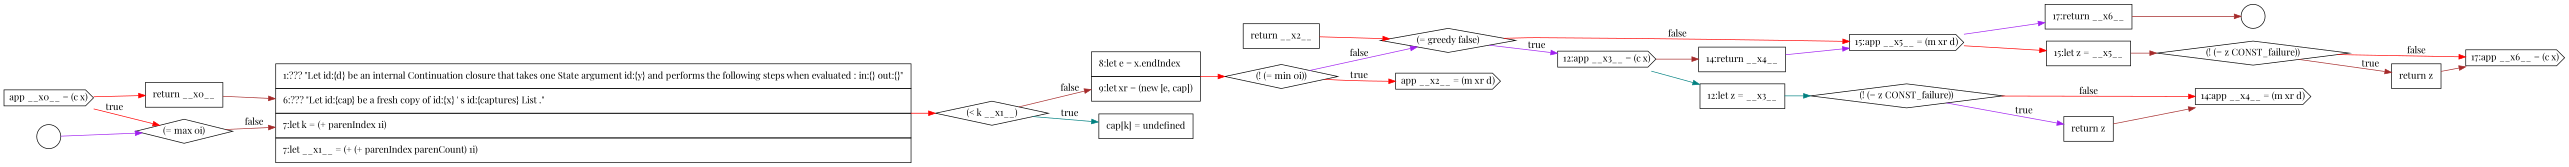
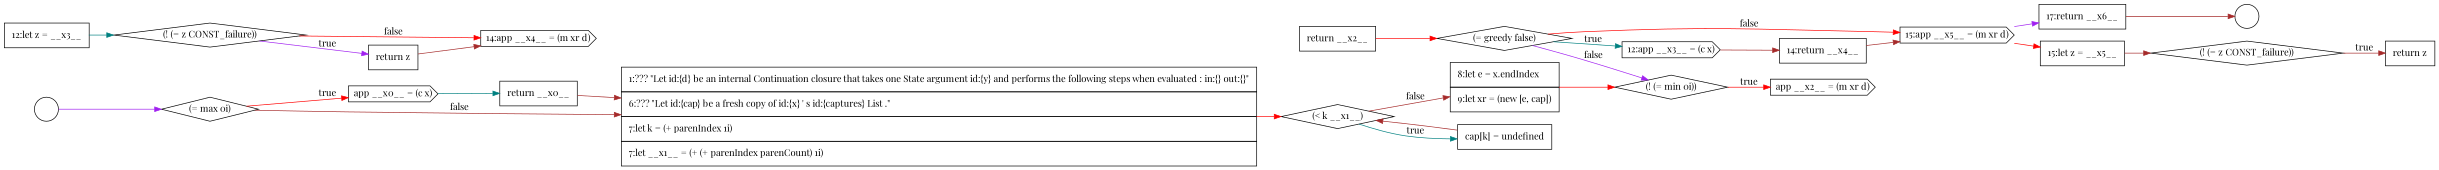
(1520, 49) -> (1584, 44)
(1814, 52) -> (1880, 44)
(2515, 58) -> none
(1360, 59) -> (1587, 61)
(1672, 77) -> none
(116, 96) -> (465, 94)
(123, 116) -> (294, 102)
none -> (1420, 125)
